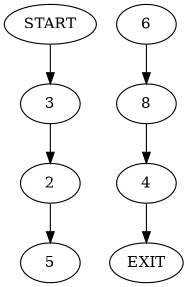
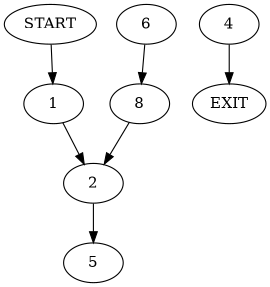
(50, 104) -> (54, 104)
(146, 138) -> (120, 138)
